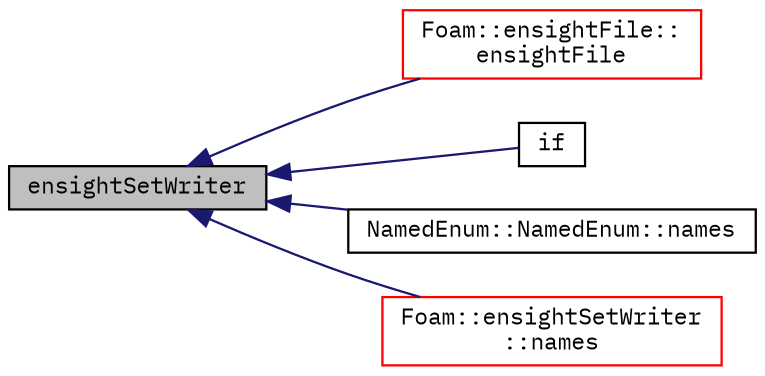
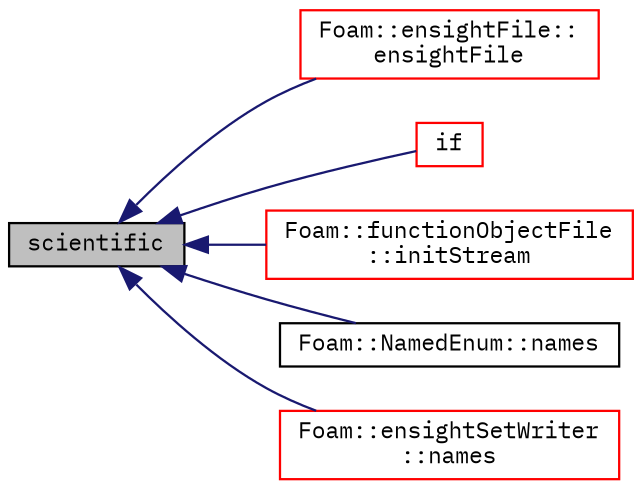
(552, 145) -> (450, 145)
(138, 188) -> (97, 245)
(552, 231) -> (450, 345)
none -> (450, 245)
